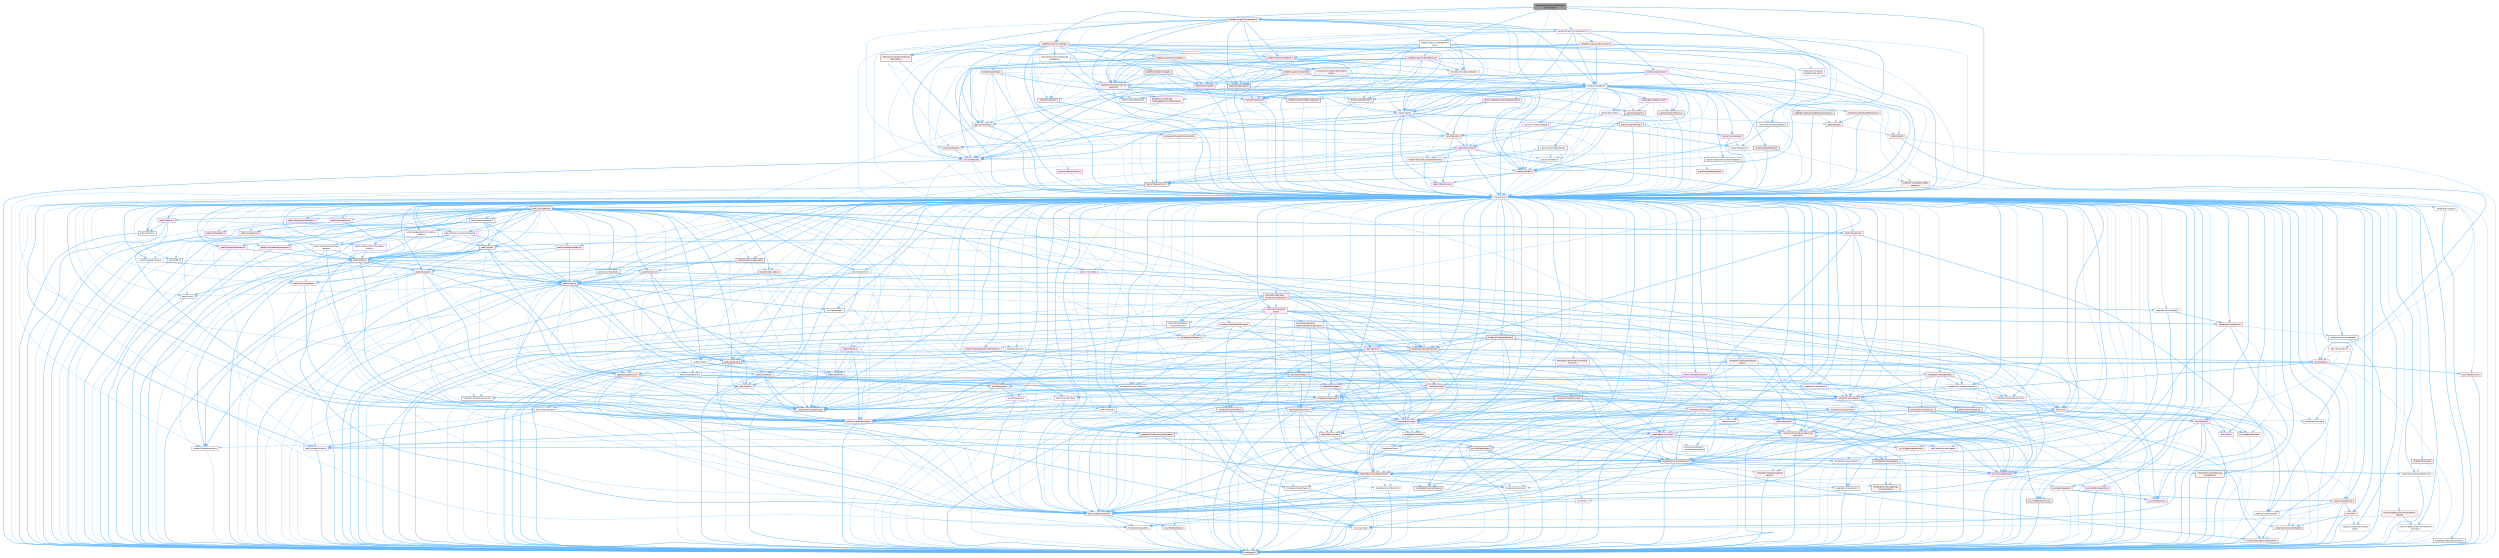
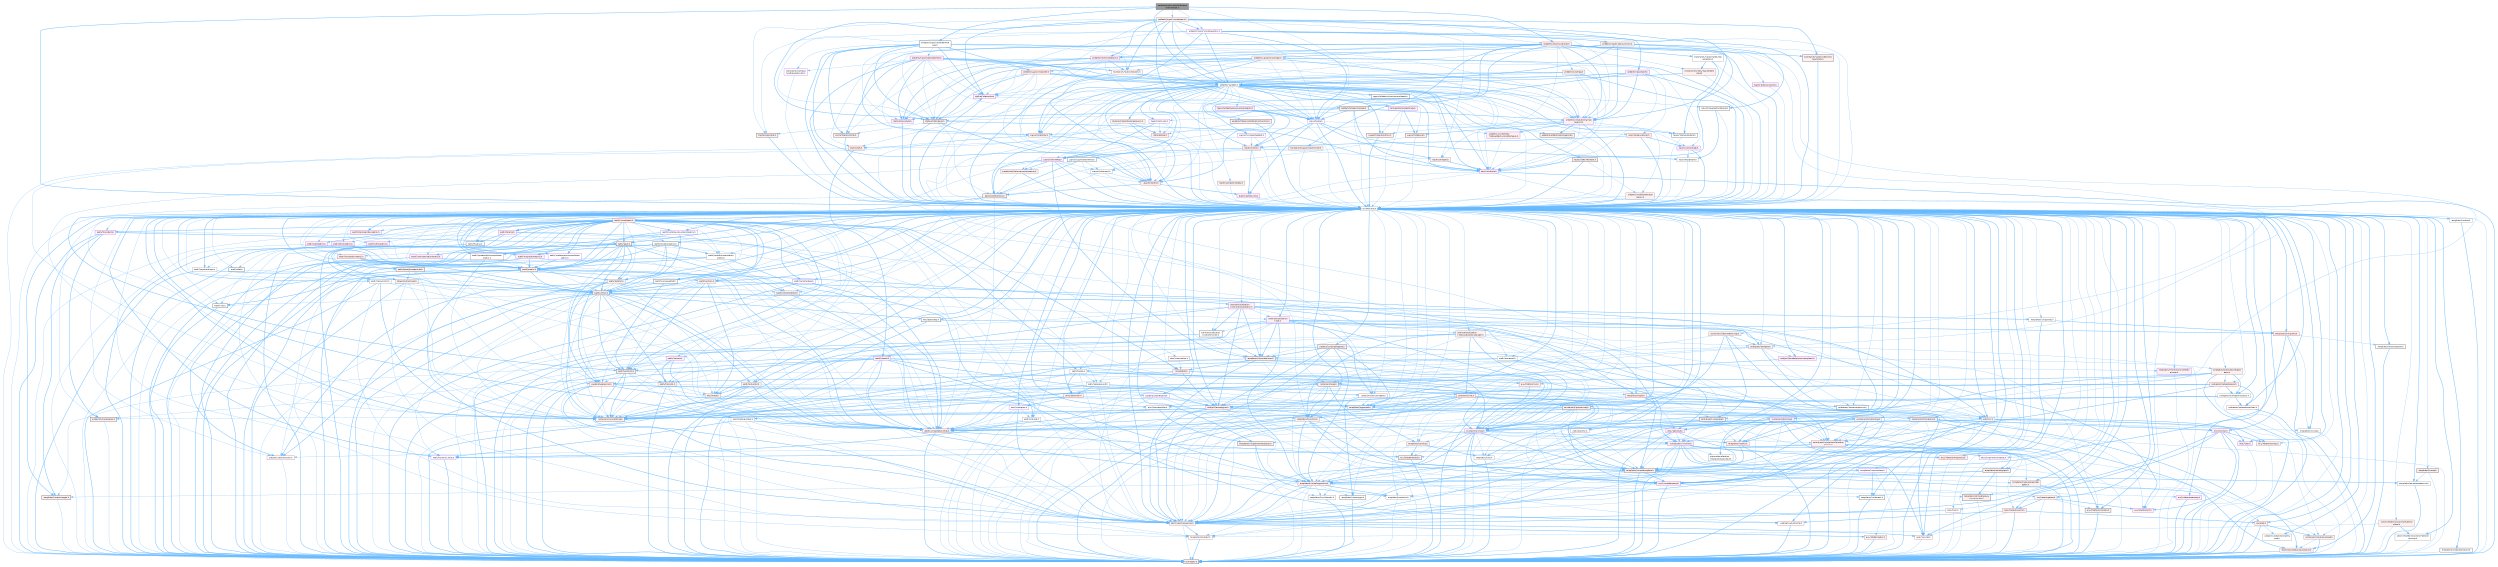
(1035, 69) -> (1154, 45)
(1206, 96) -> (1192, 103)
(457, 241) -> (566, 248)
(1276, 296) -> (1241, 306)
(1696, 375) -> none
(770, 413) -> (784, 421)
(2210, 474) -> none
